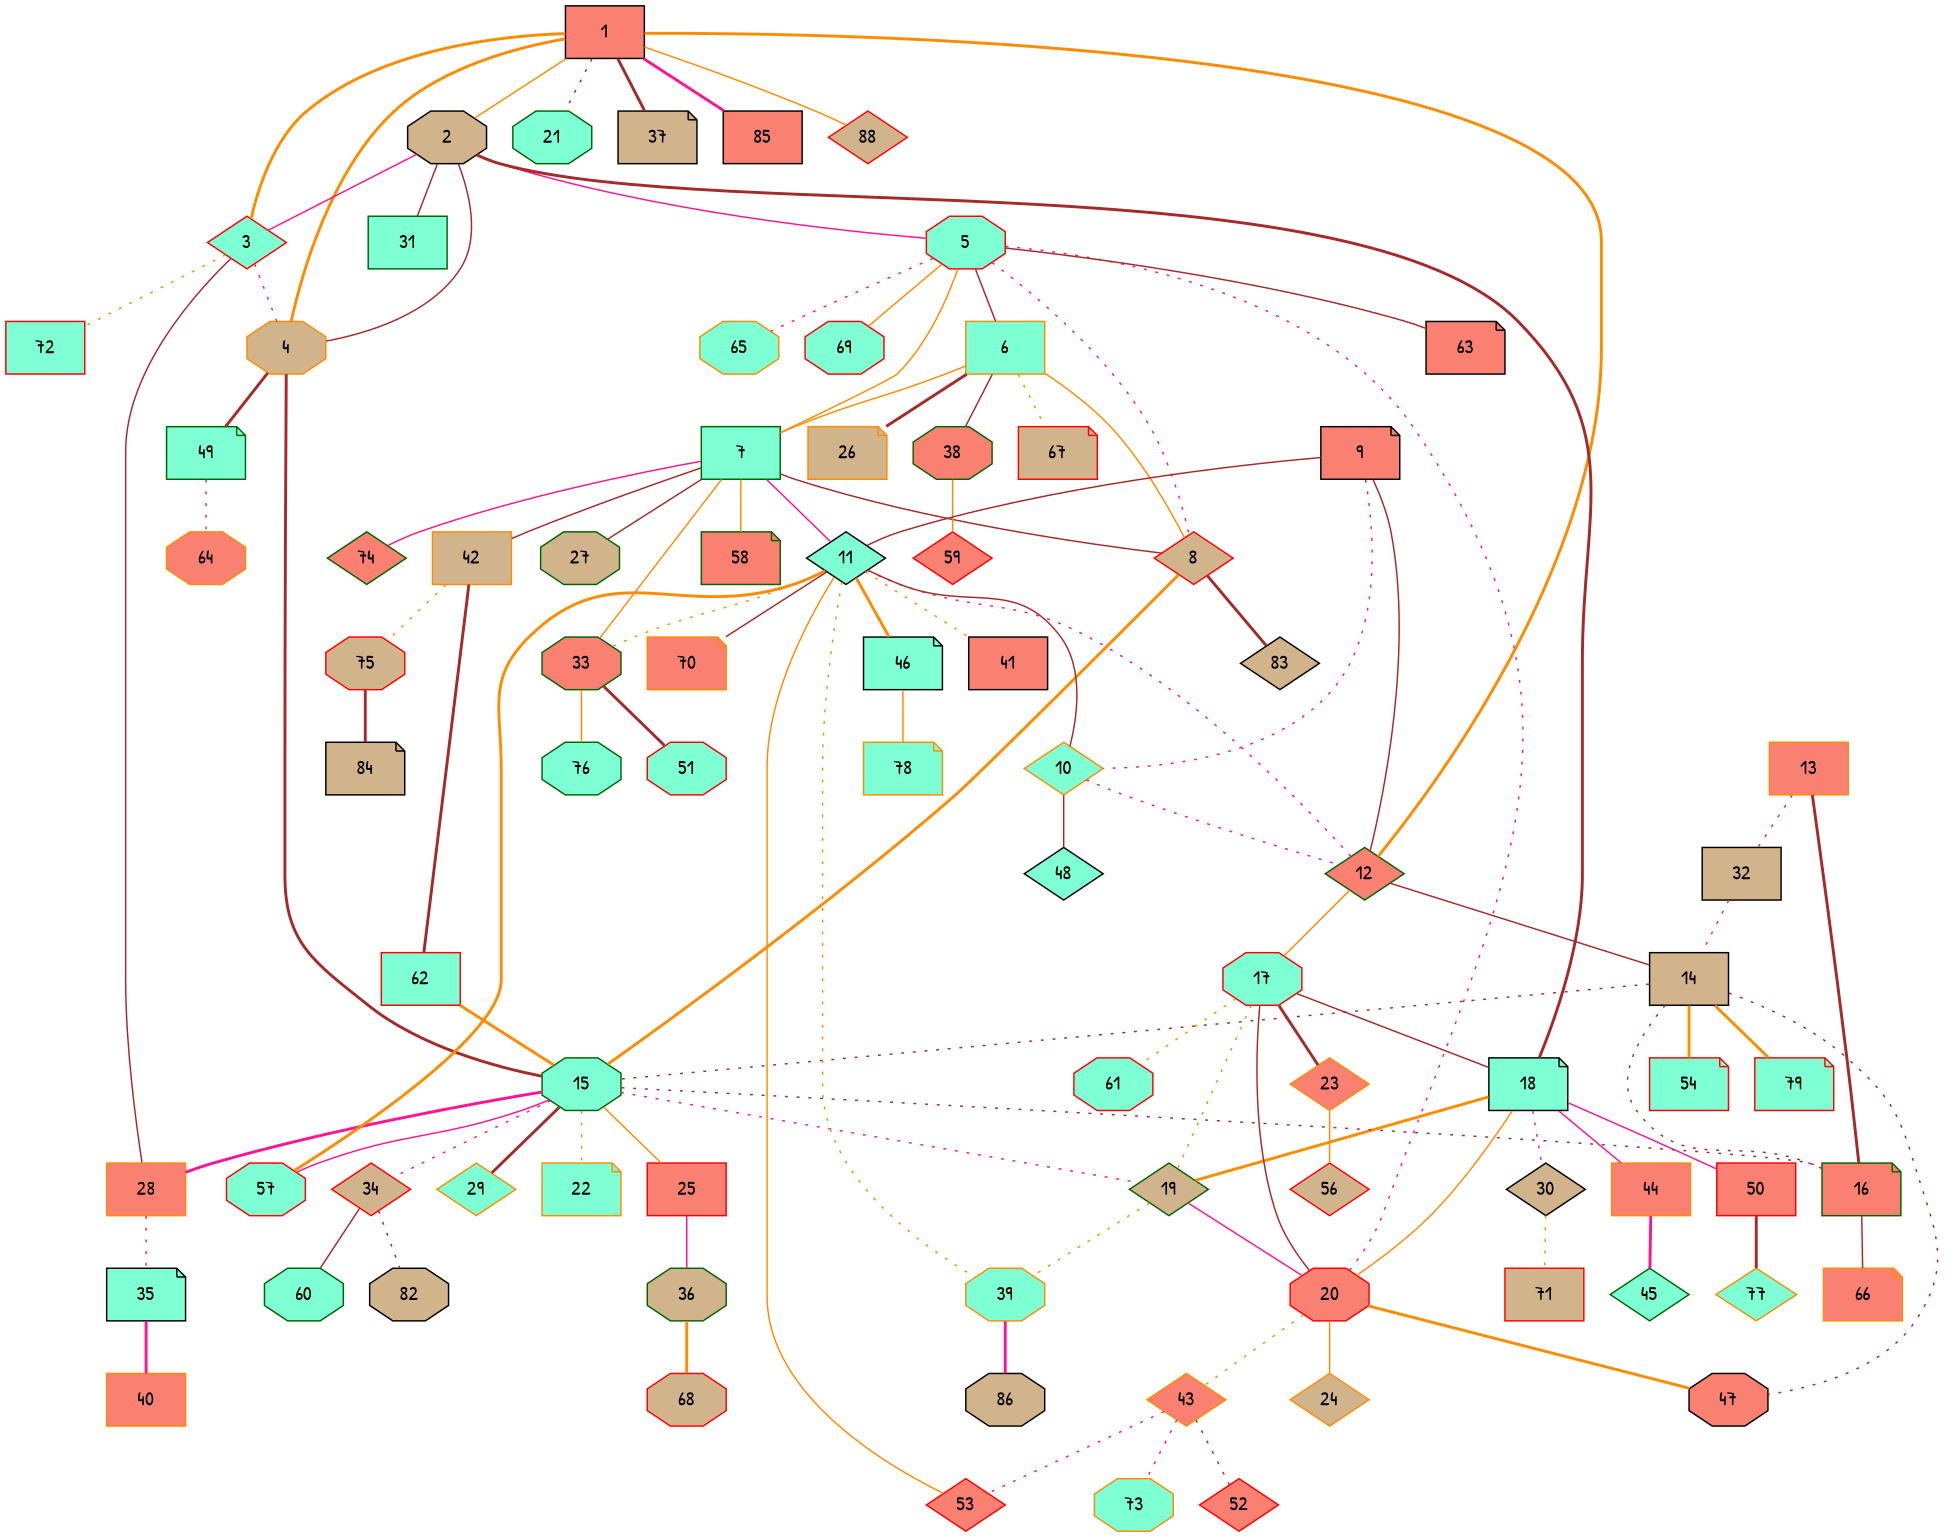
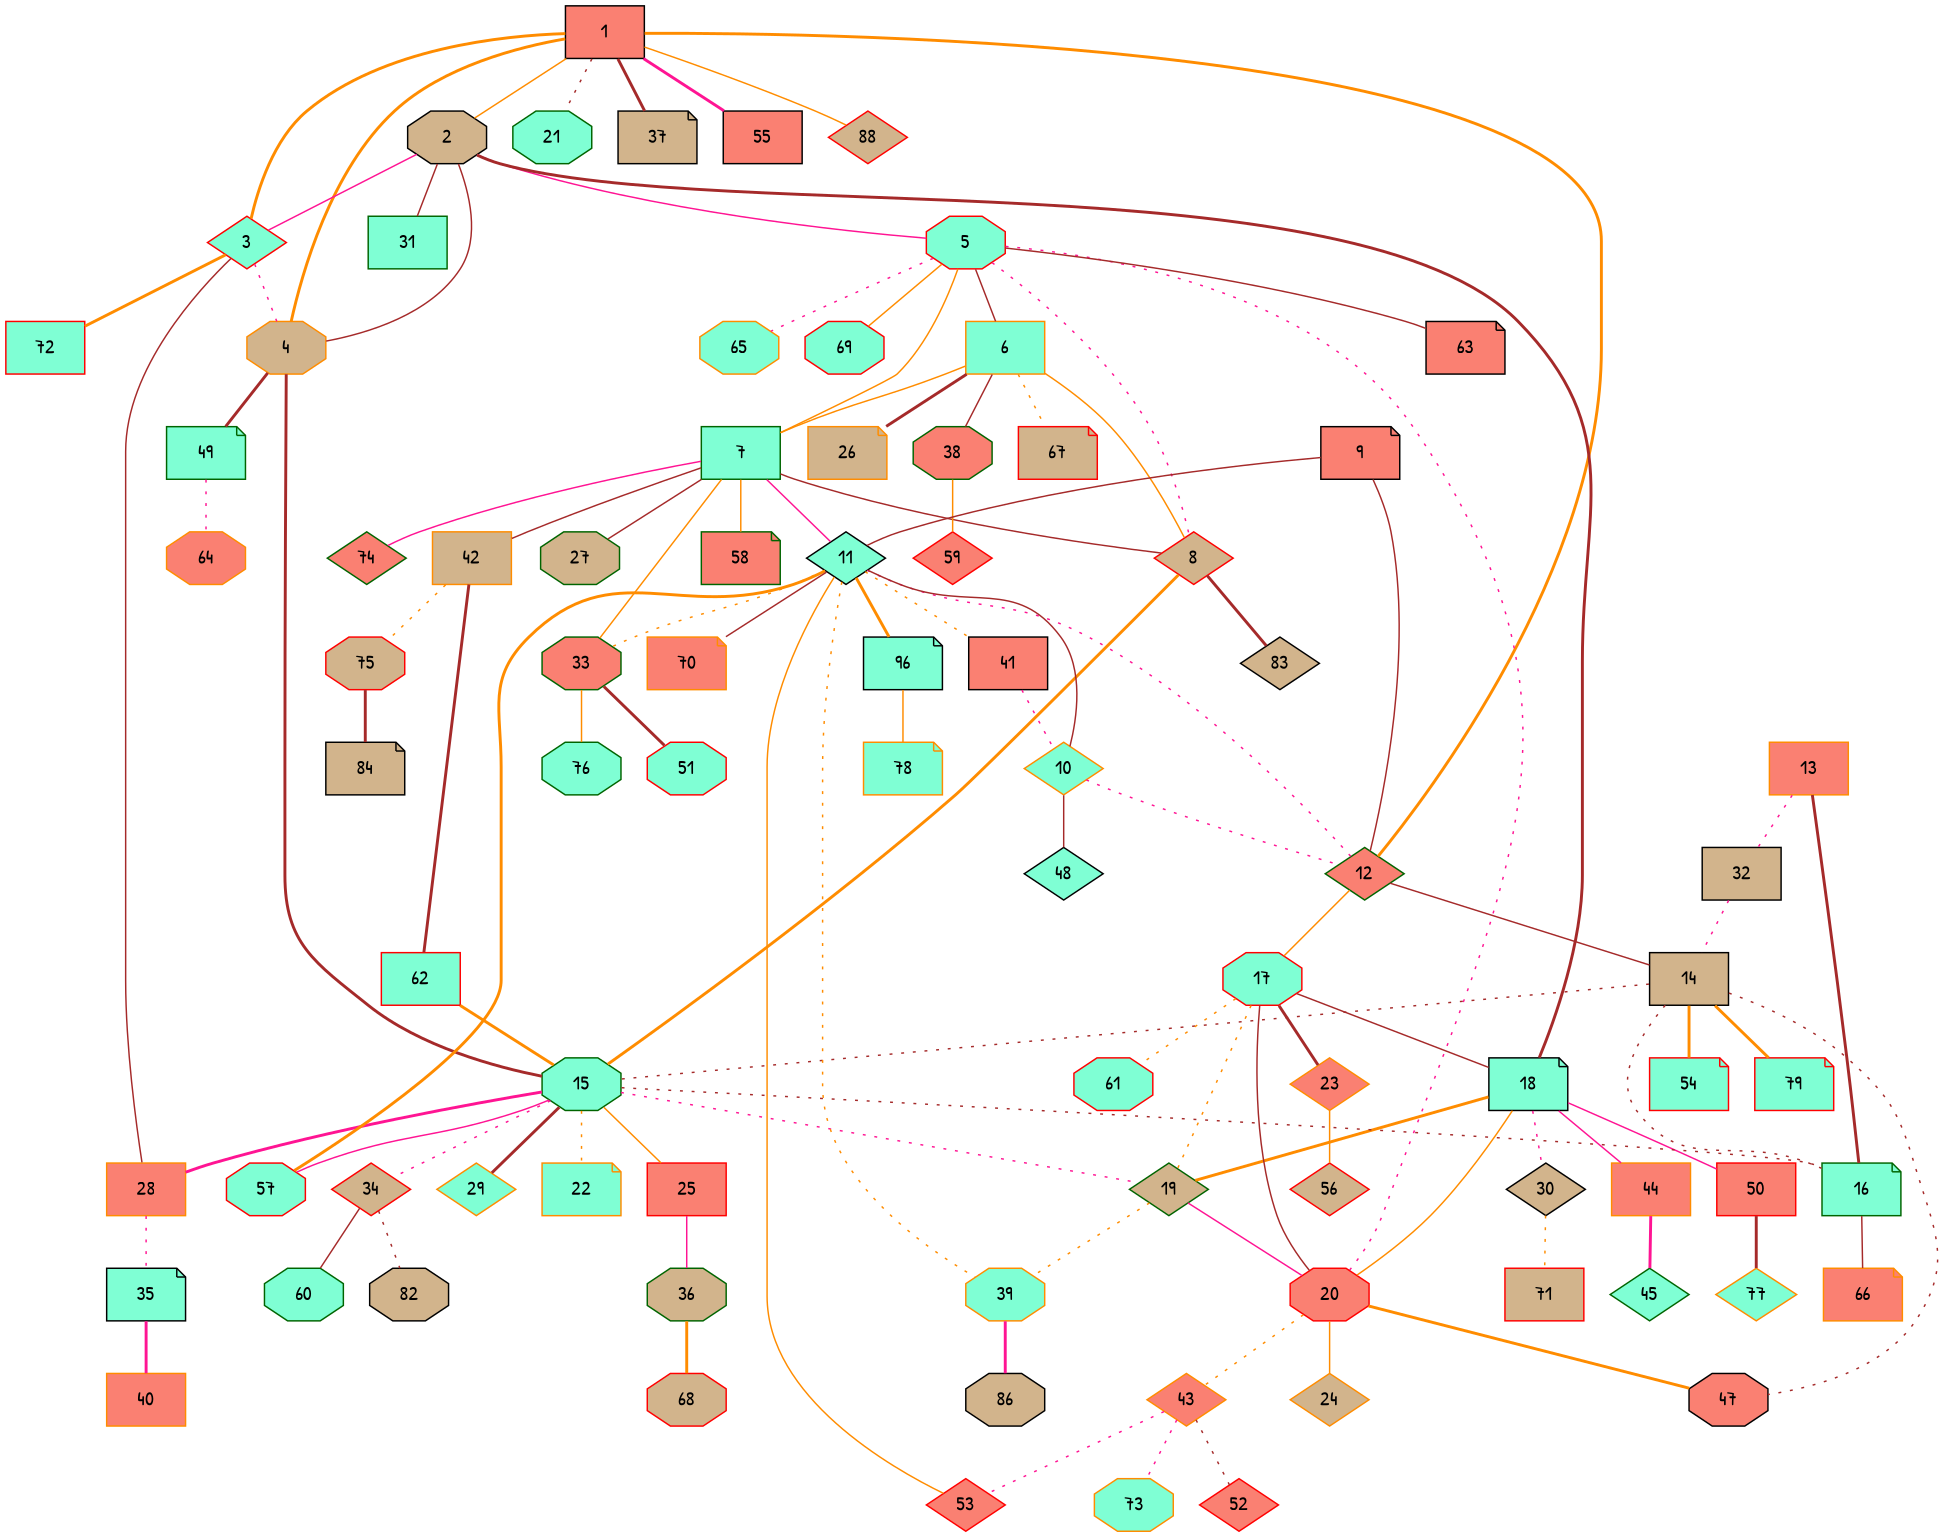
(763, 137) -> (763, 137)
(155, 290) -> (155, 290)
(903, 663) -> (903, 663)
(1321, 700) -> (1041, 725)
(1861, 1189) -> (1861, 1189)
